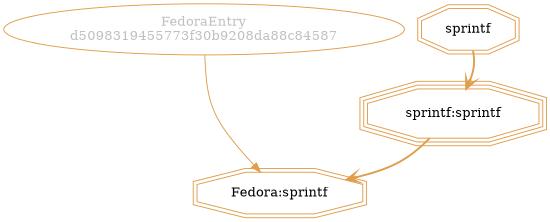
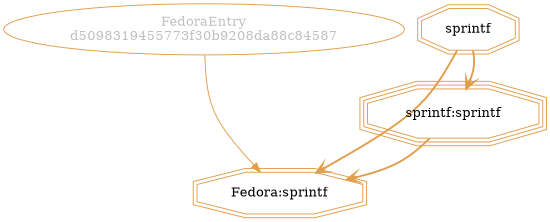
none -> (401, 120)
